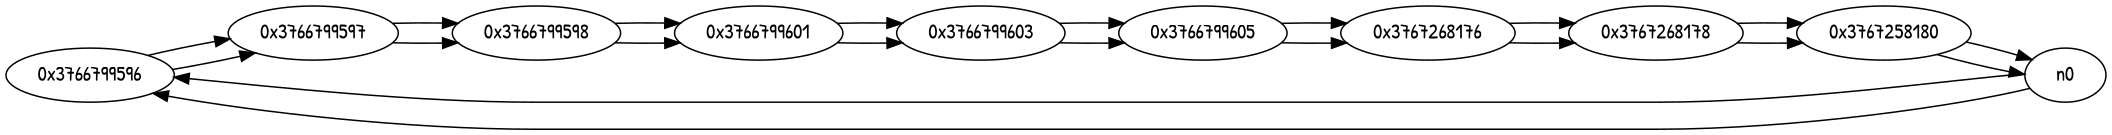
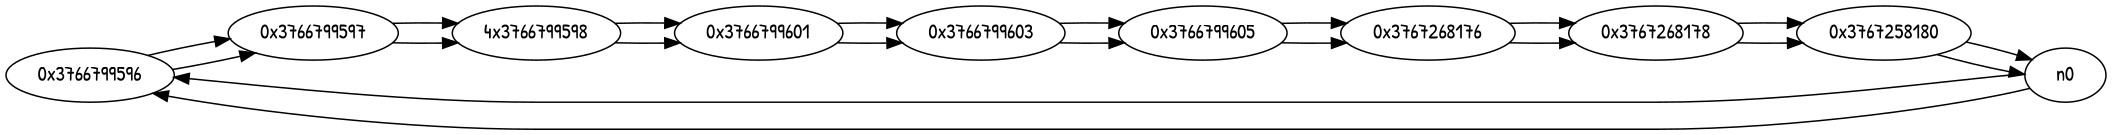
(536, 33) -> (536, 33)
